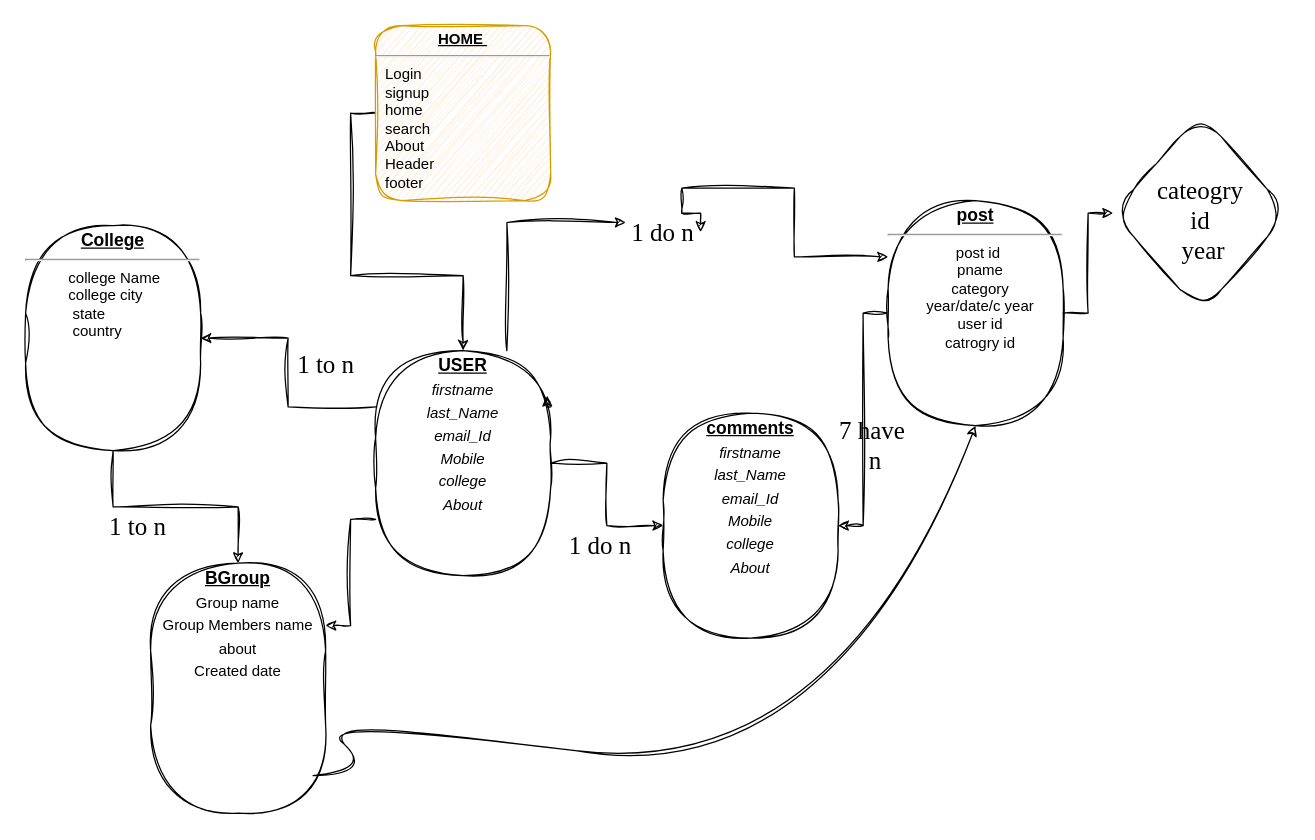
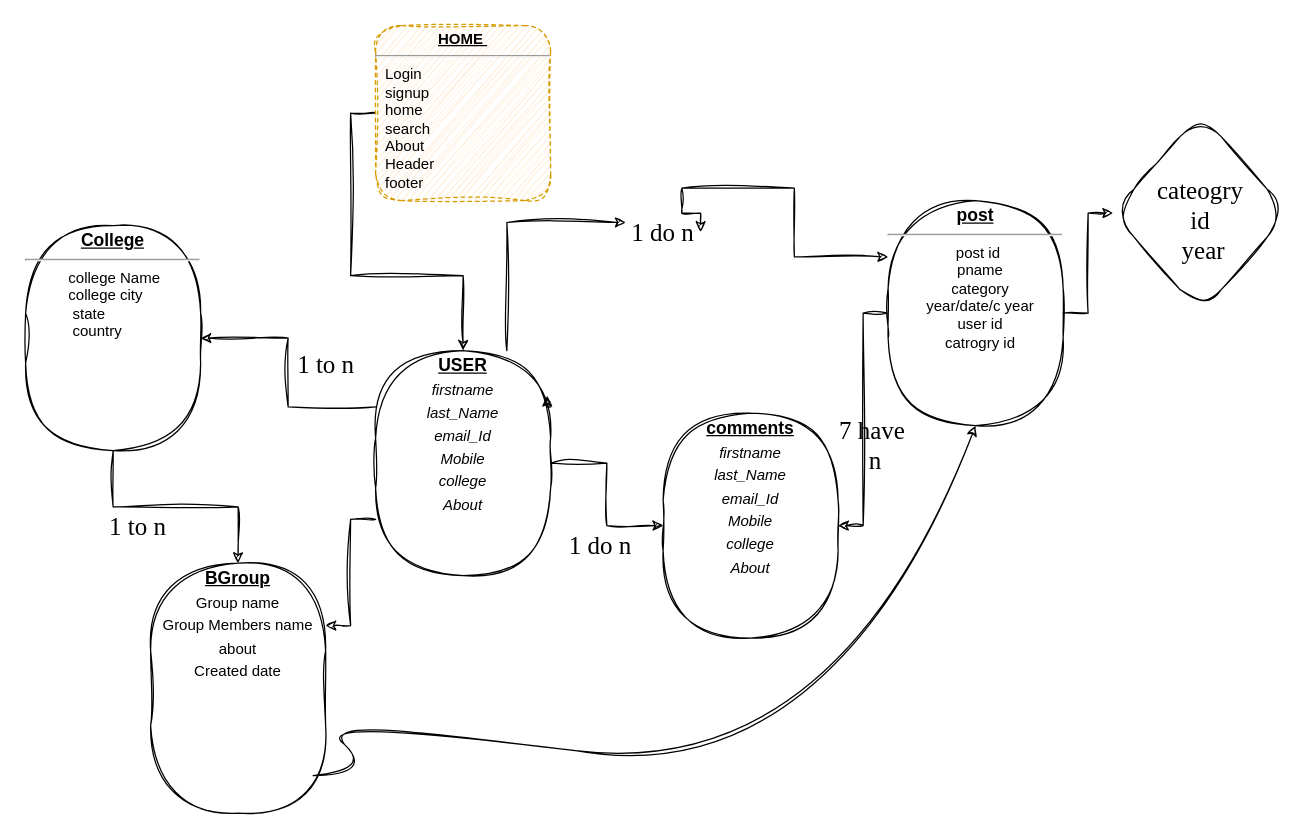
(463, 113) -> (463, 113)
